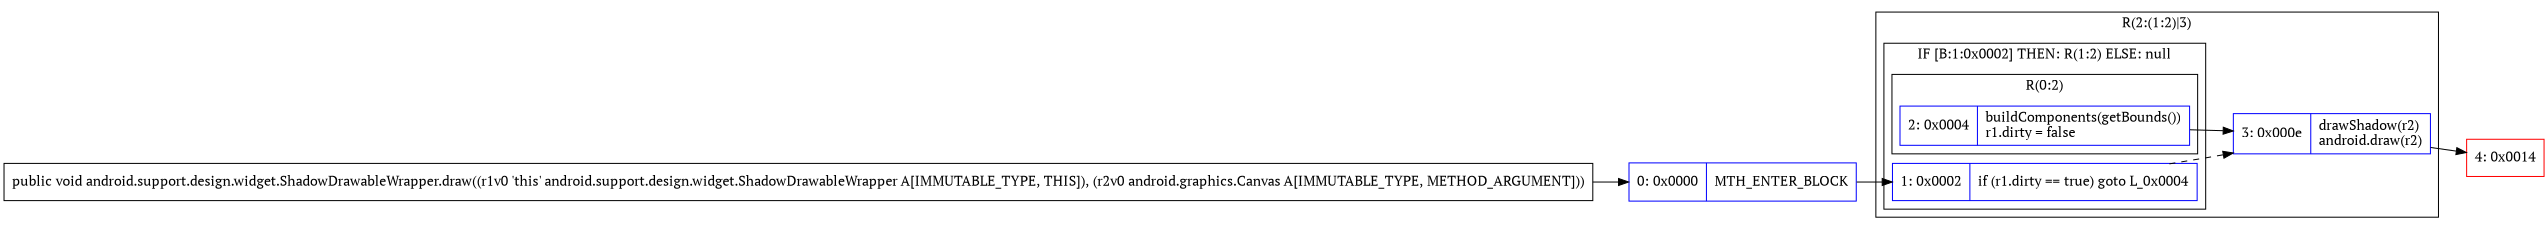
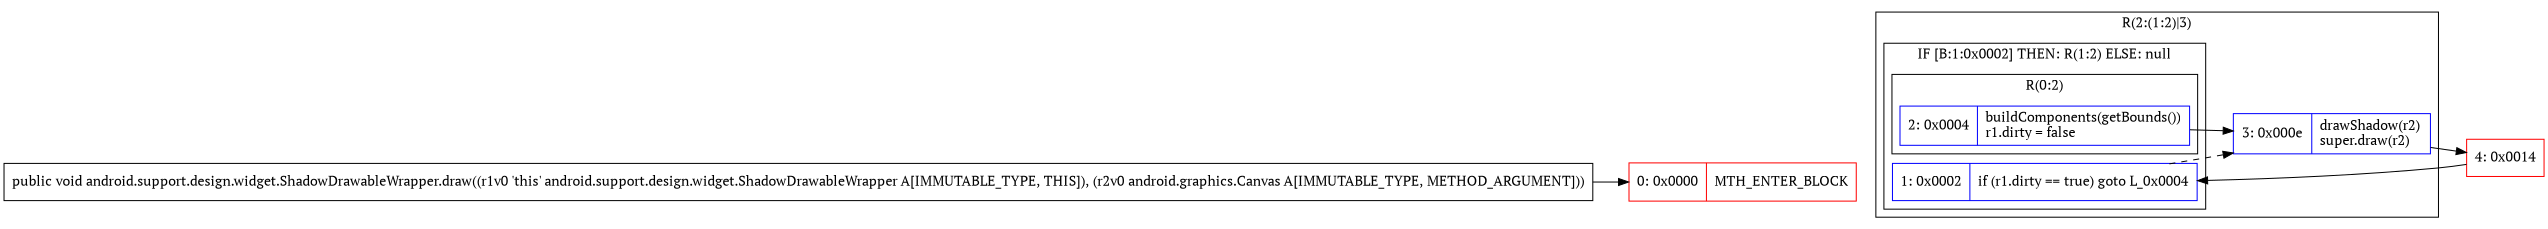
(2371, 141) -> (2365, 141)
(1743, 182) -> (1743, 182)
(1869, 182) -> (2337, 175)
